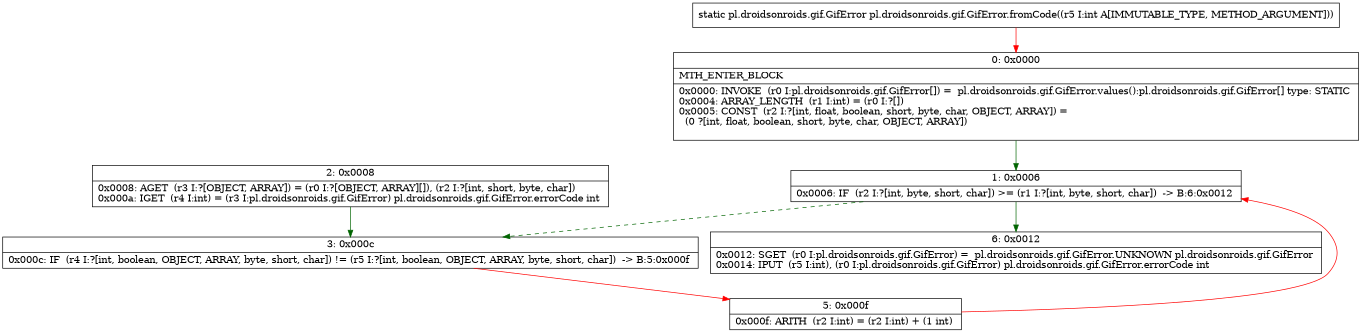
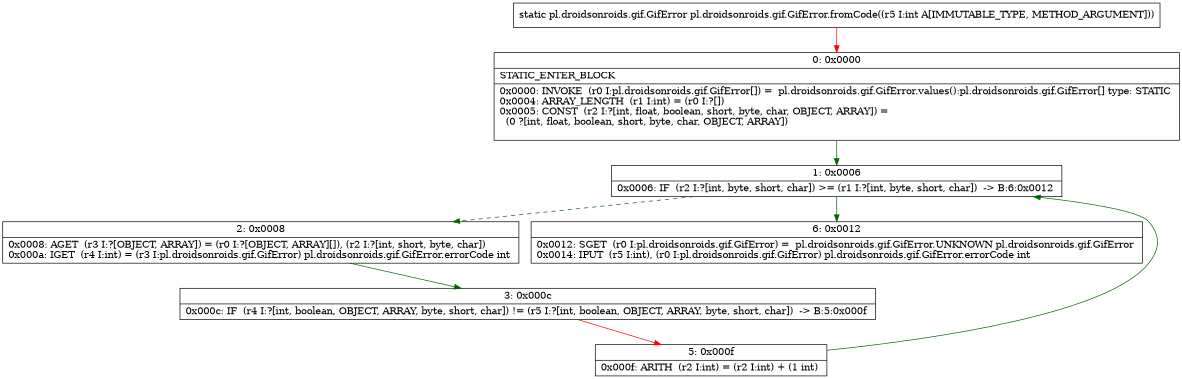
(731, 76) -> (557, 76)
(687, 219) -> (577, 209)
(1213, 299) -> (1071, 306)
